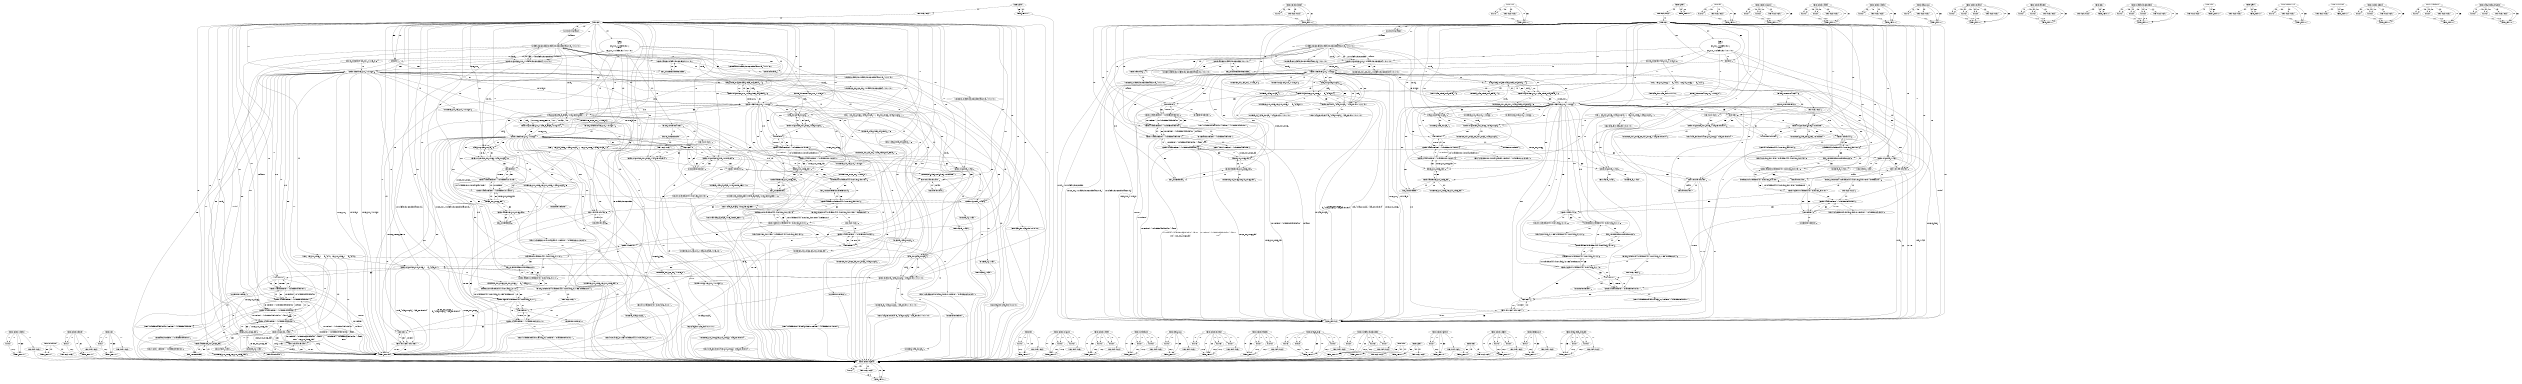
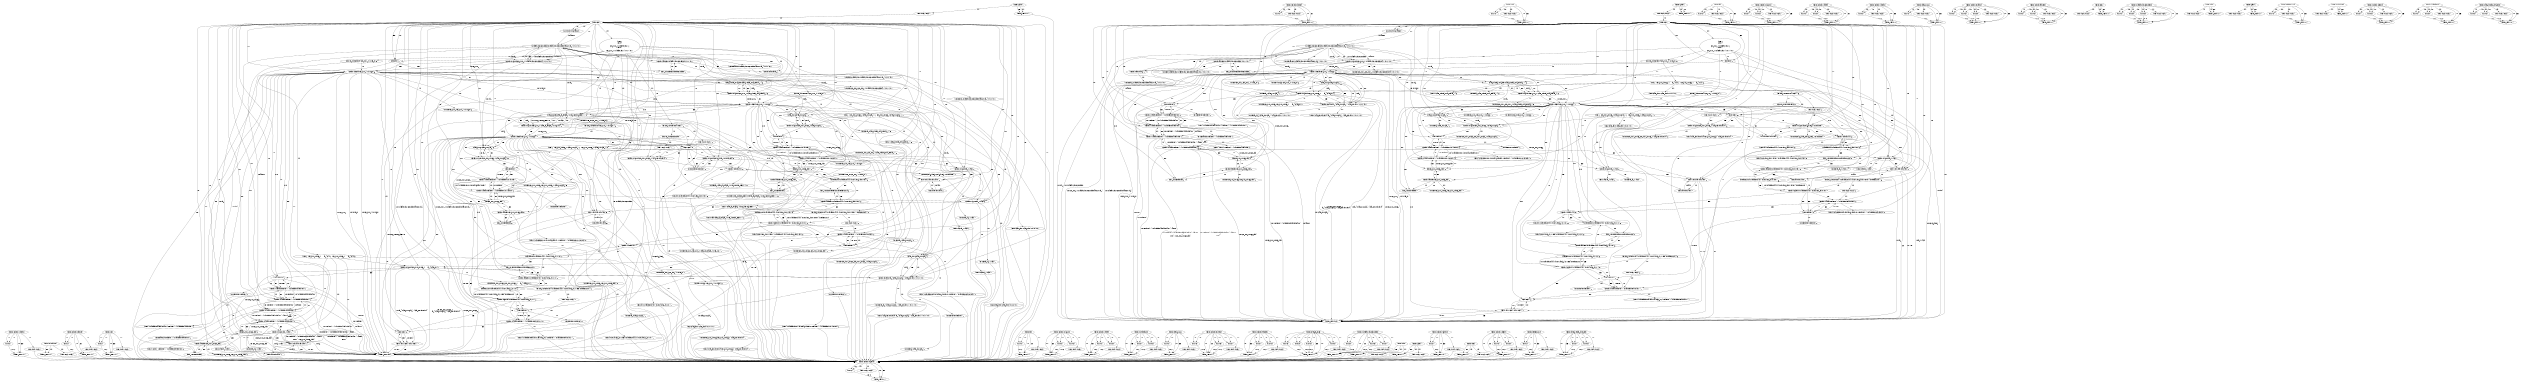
none -> (1309, 344)
